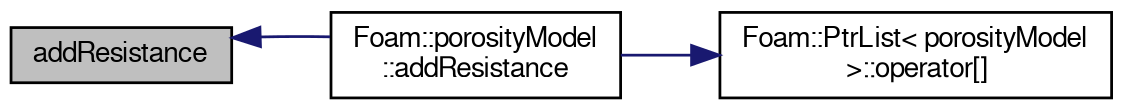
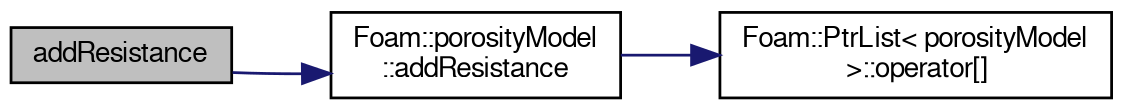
(295, 37) -> (267, 74)
